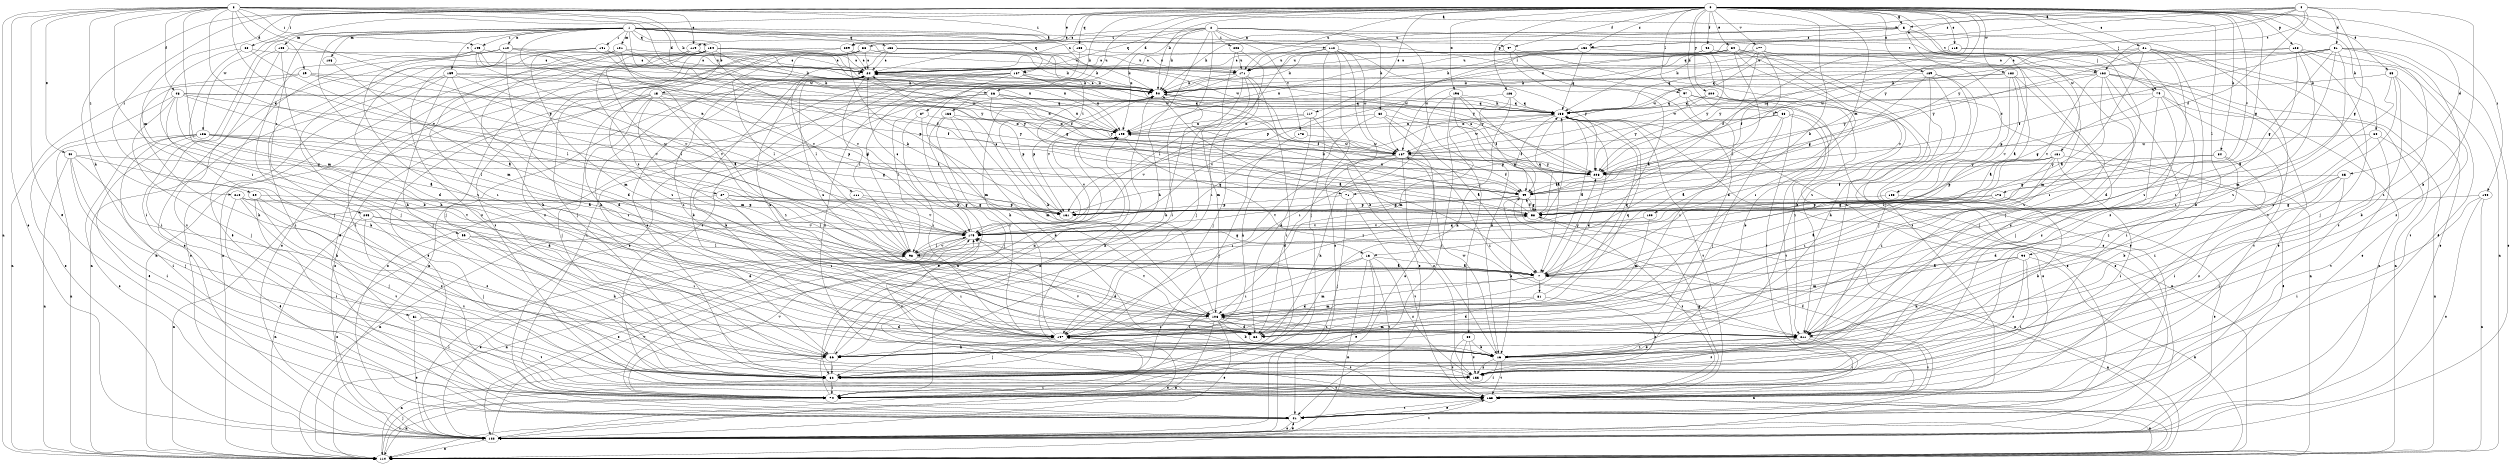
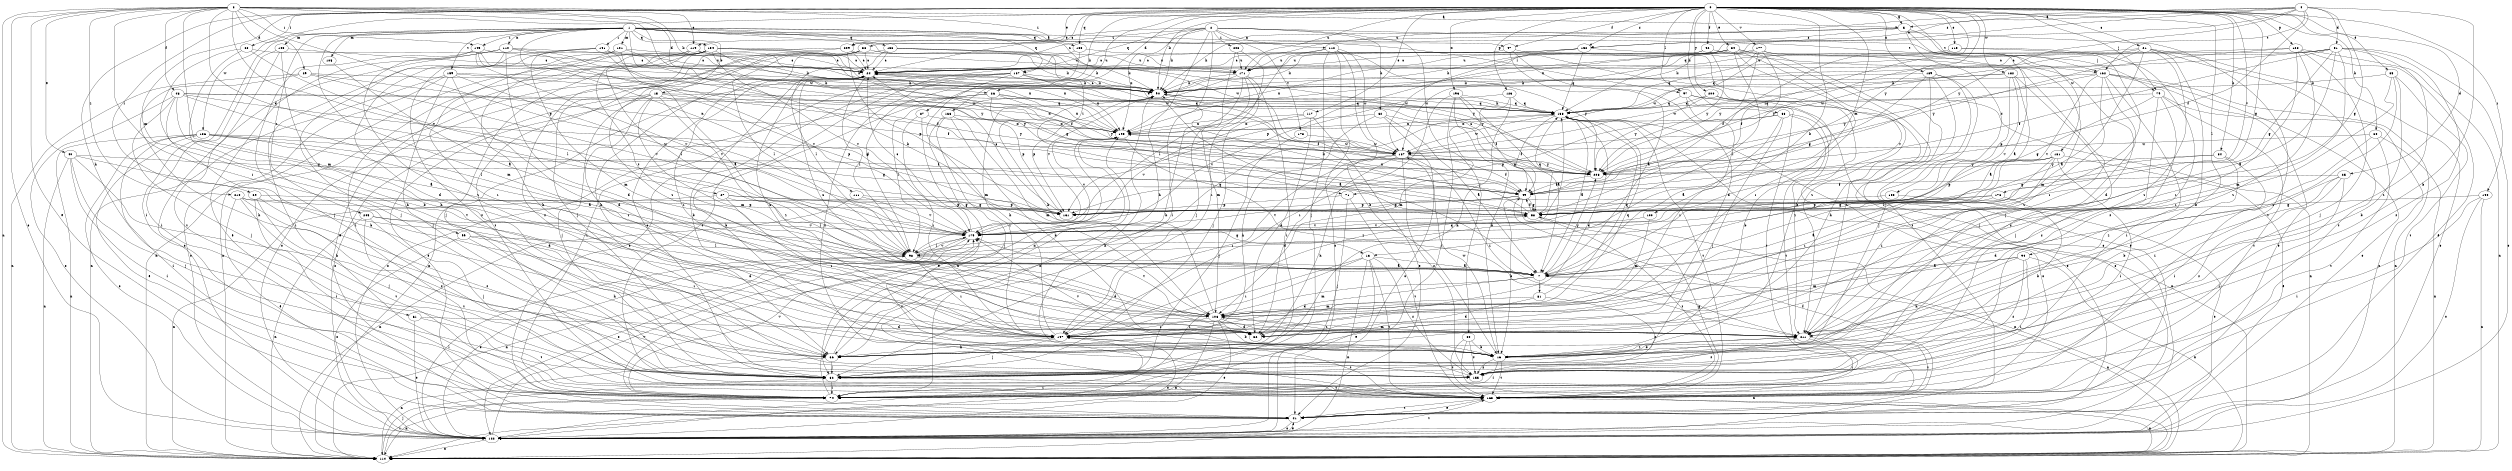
none -> (854, 30)
